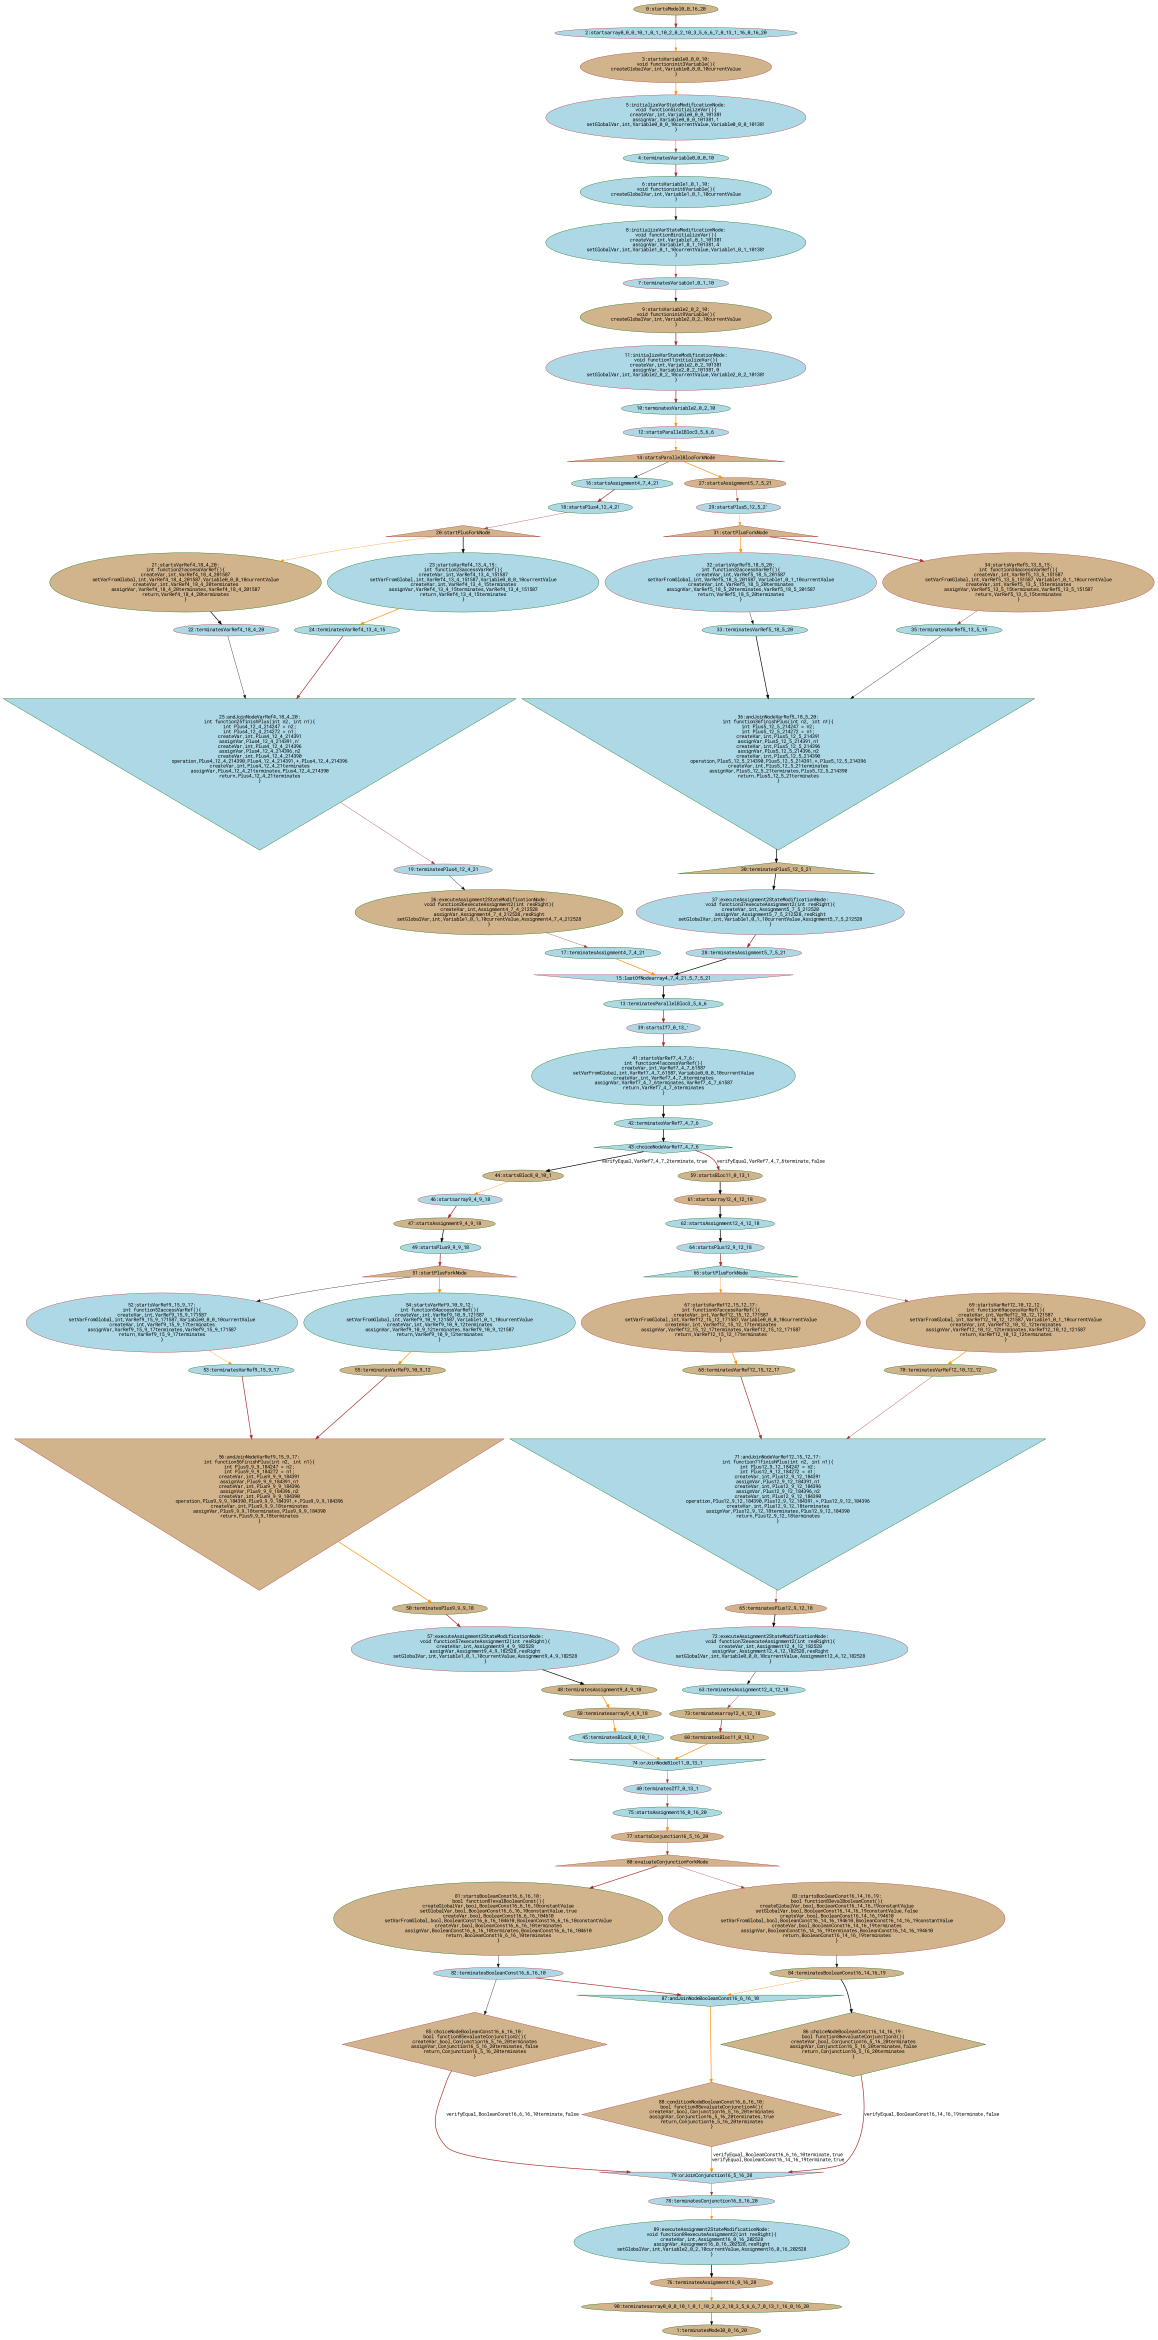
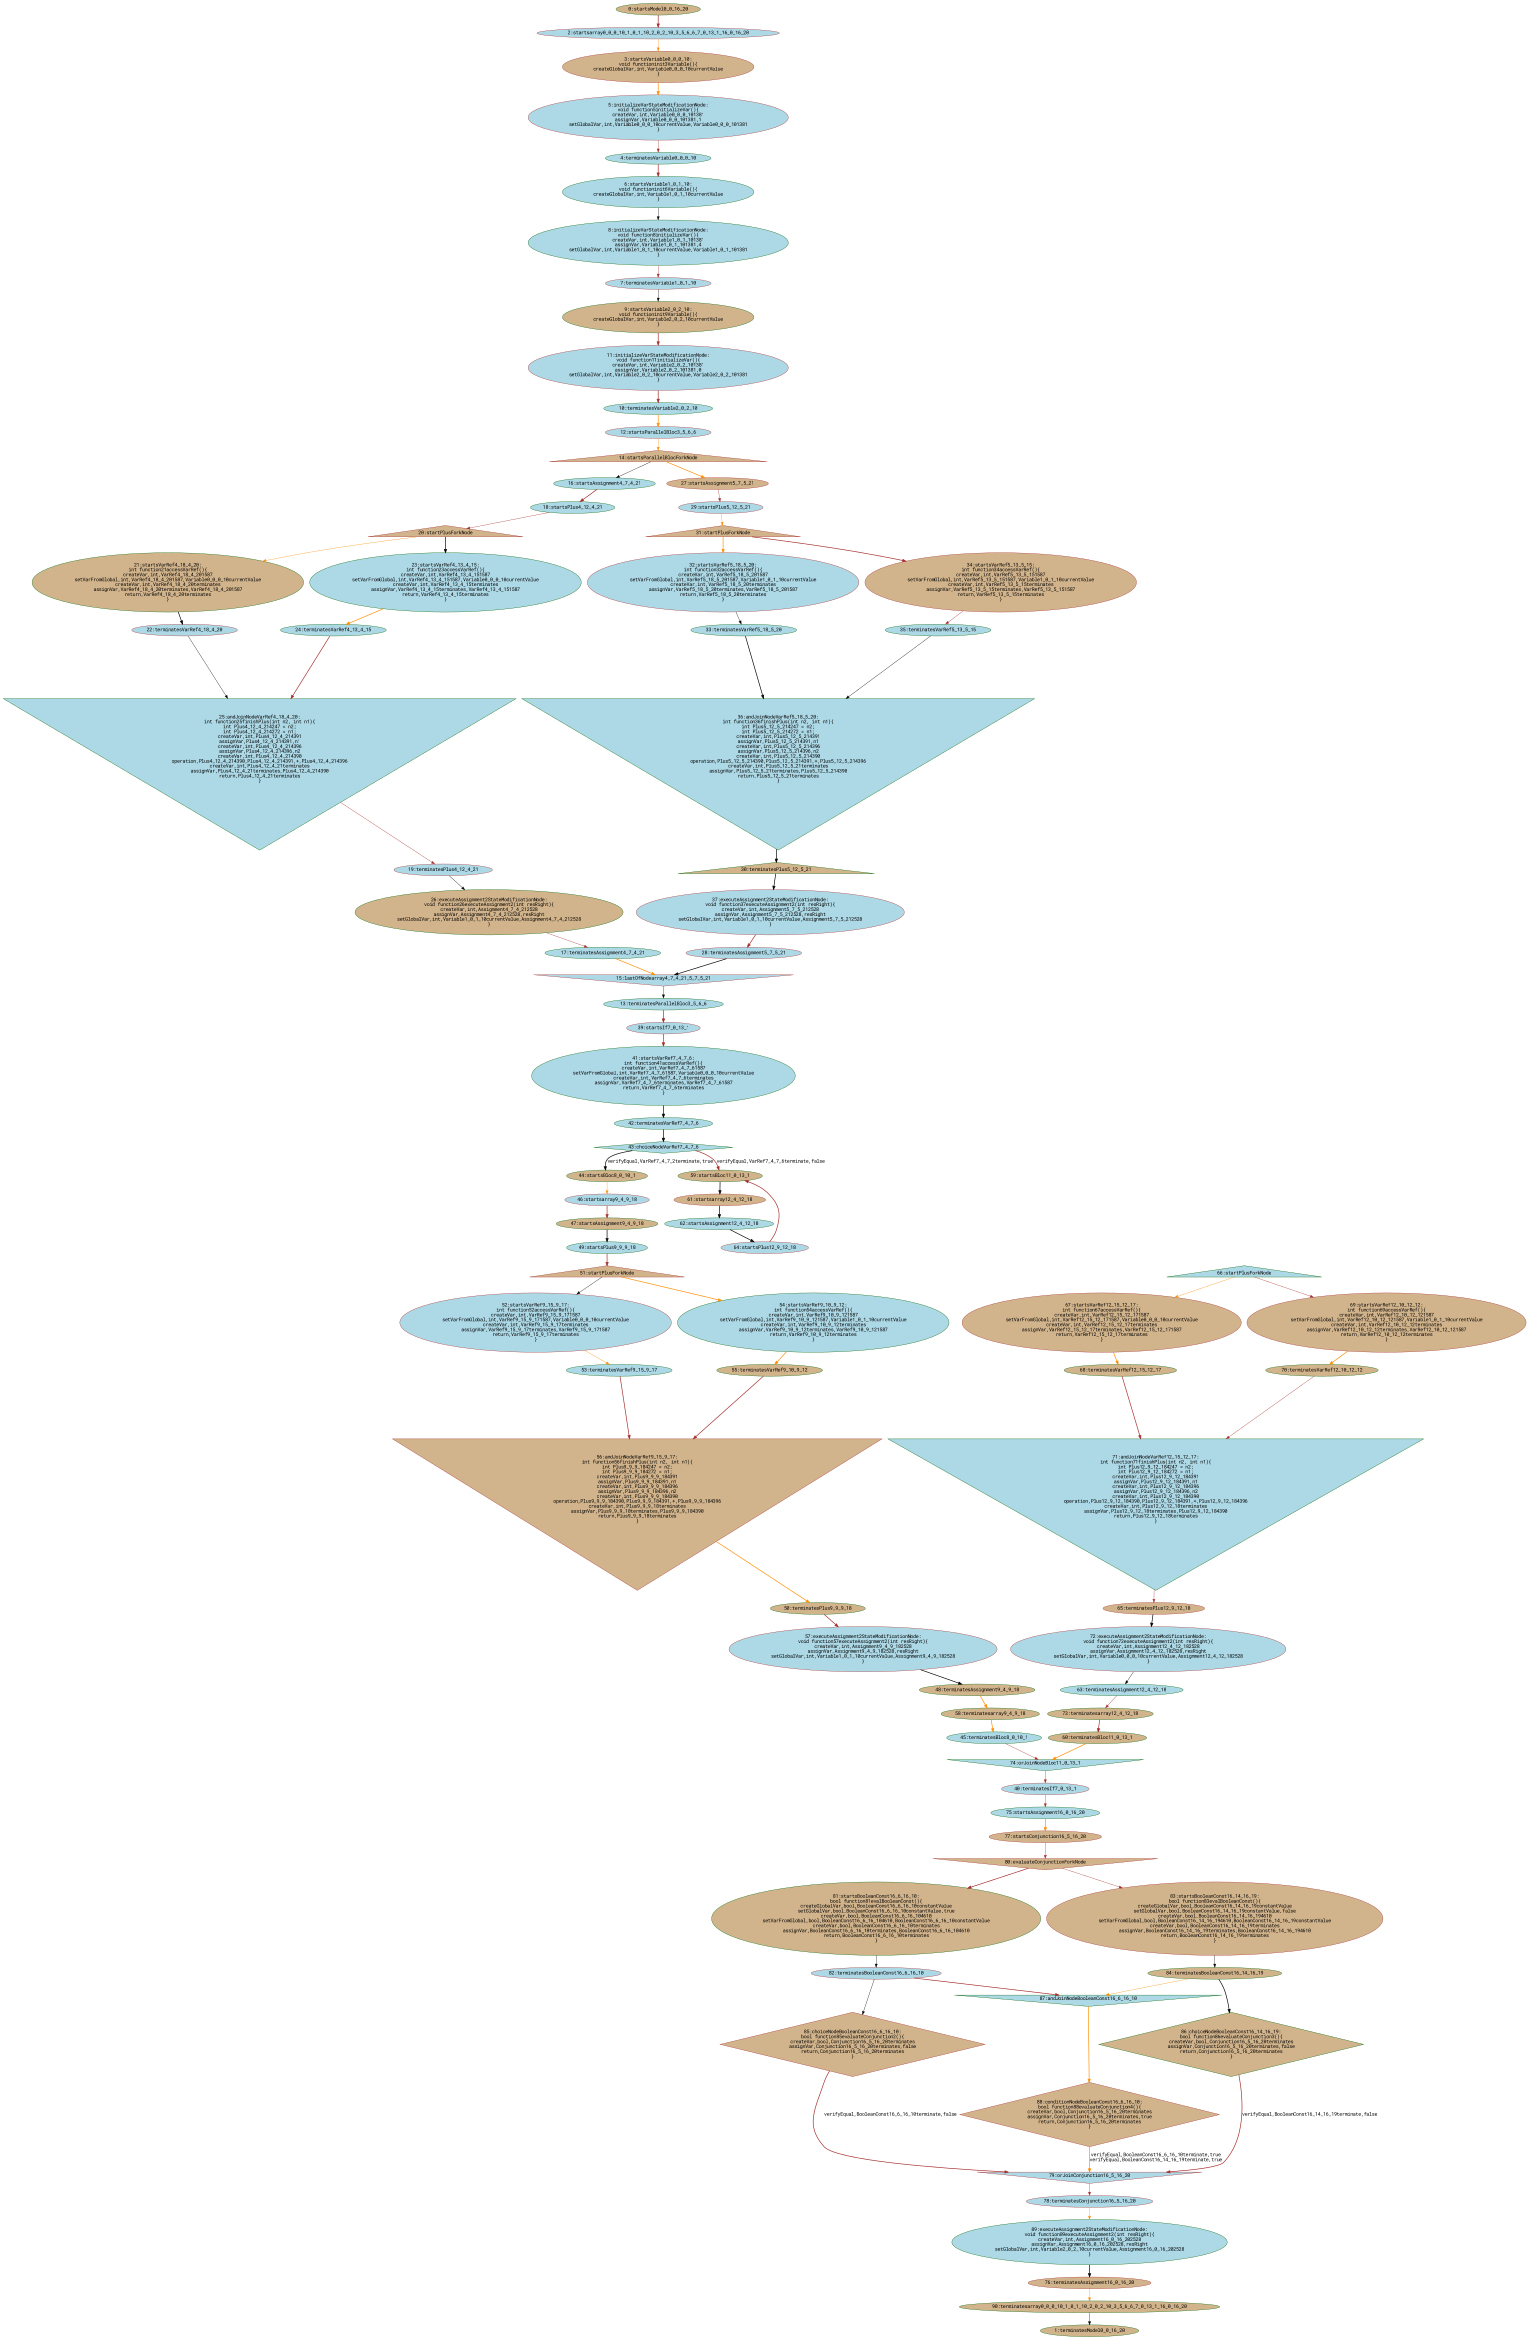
(663, 991) -> (663, 991)
(721, 1258) -> (777, 1206)
(642, 1751) -> (1020, 1751)
(667, 1862) -> (1045, 1862)
